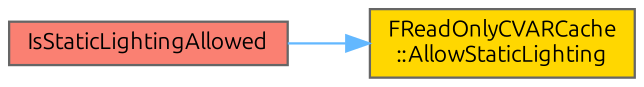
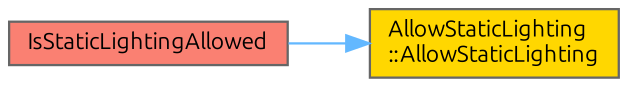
(502, 43) -> (494, 43)
